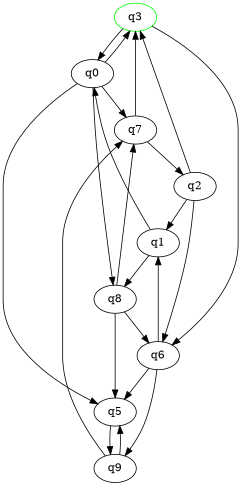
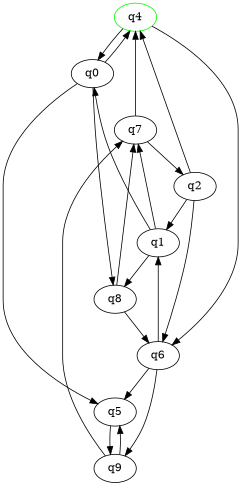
(136, 17) -> (136, 17)
(112, 99) -> (148, 190)
(115, 352) -> none
